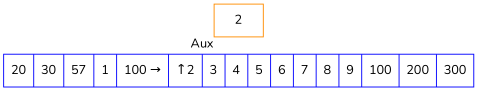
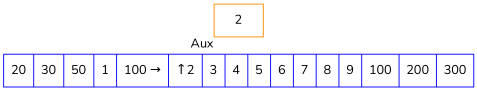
(79, 70) -> (79, 70)
